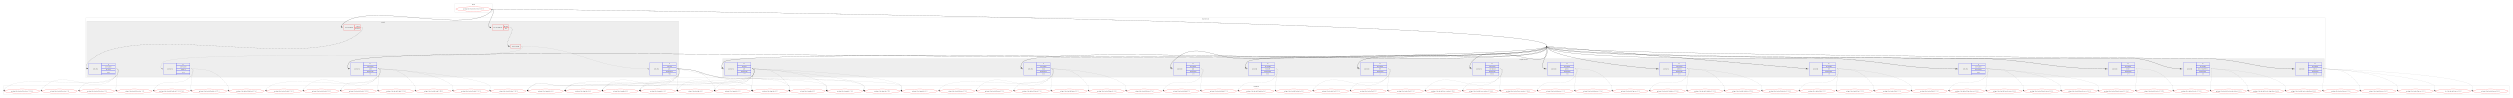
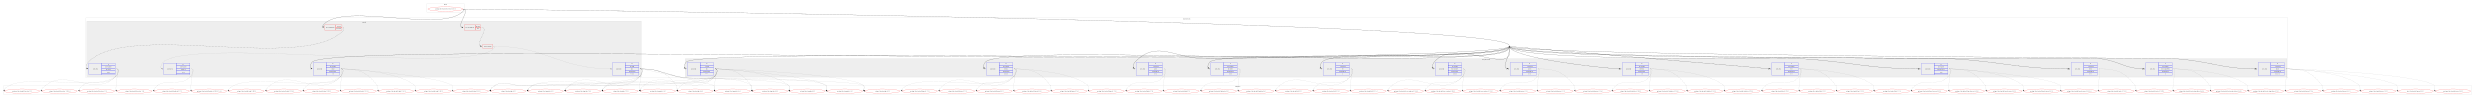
(247, 91) -> none
